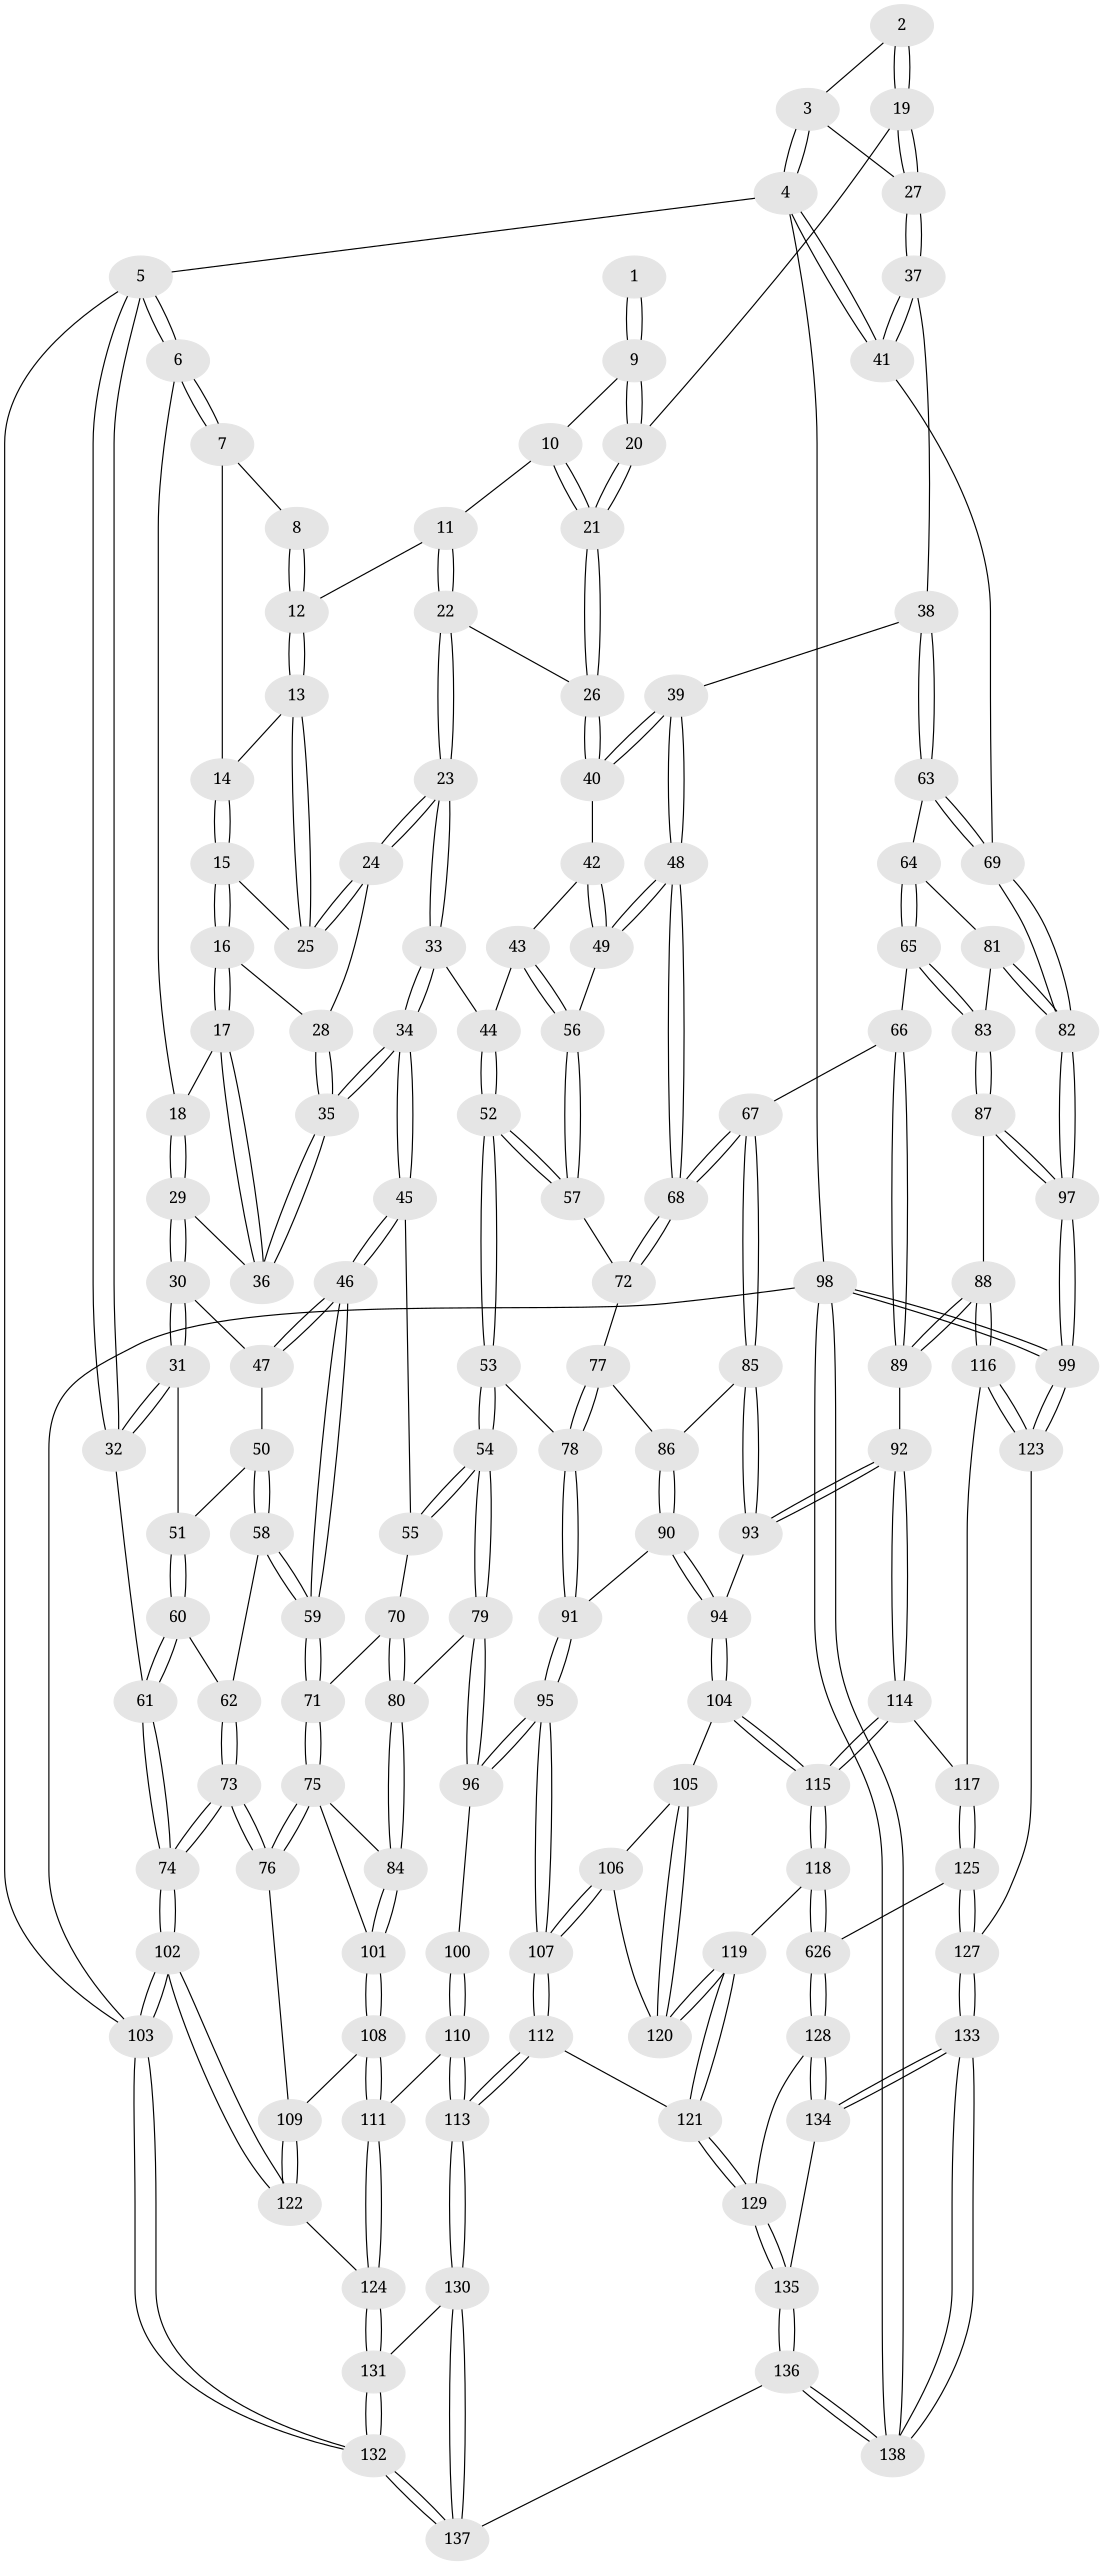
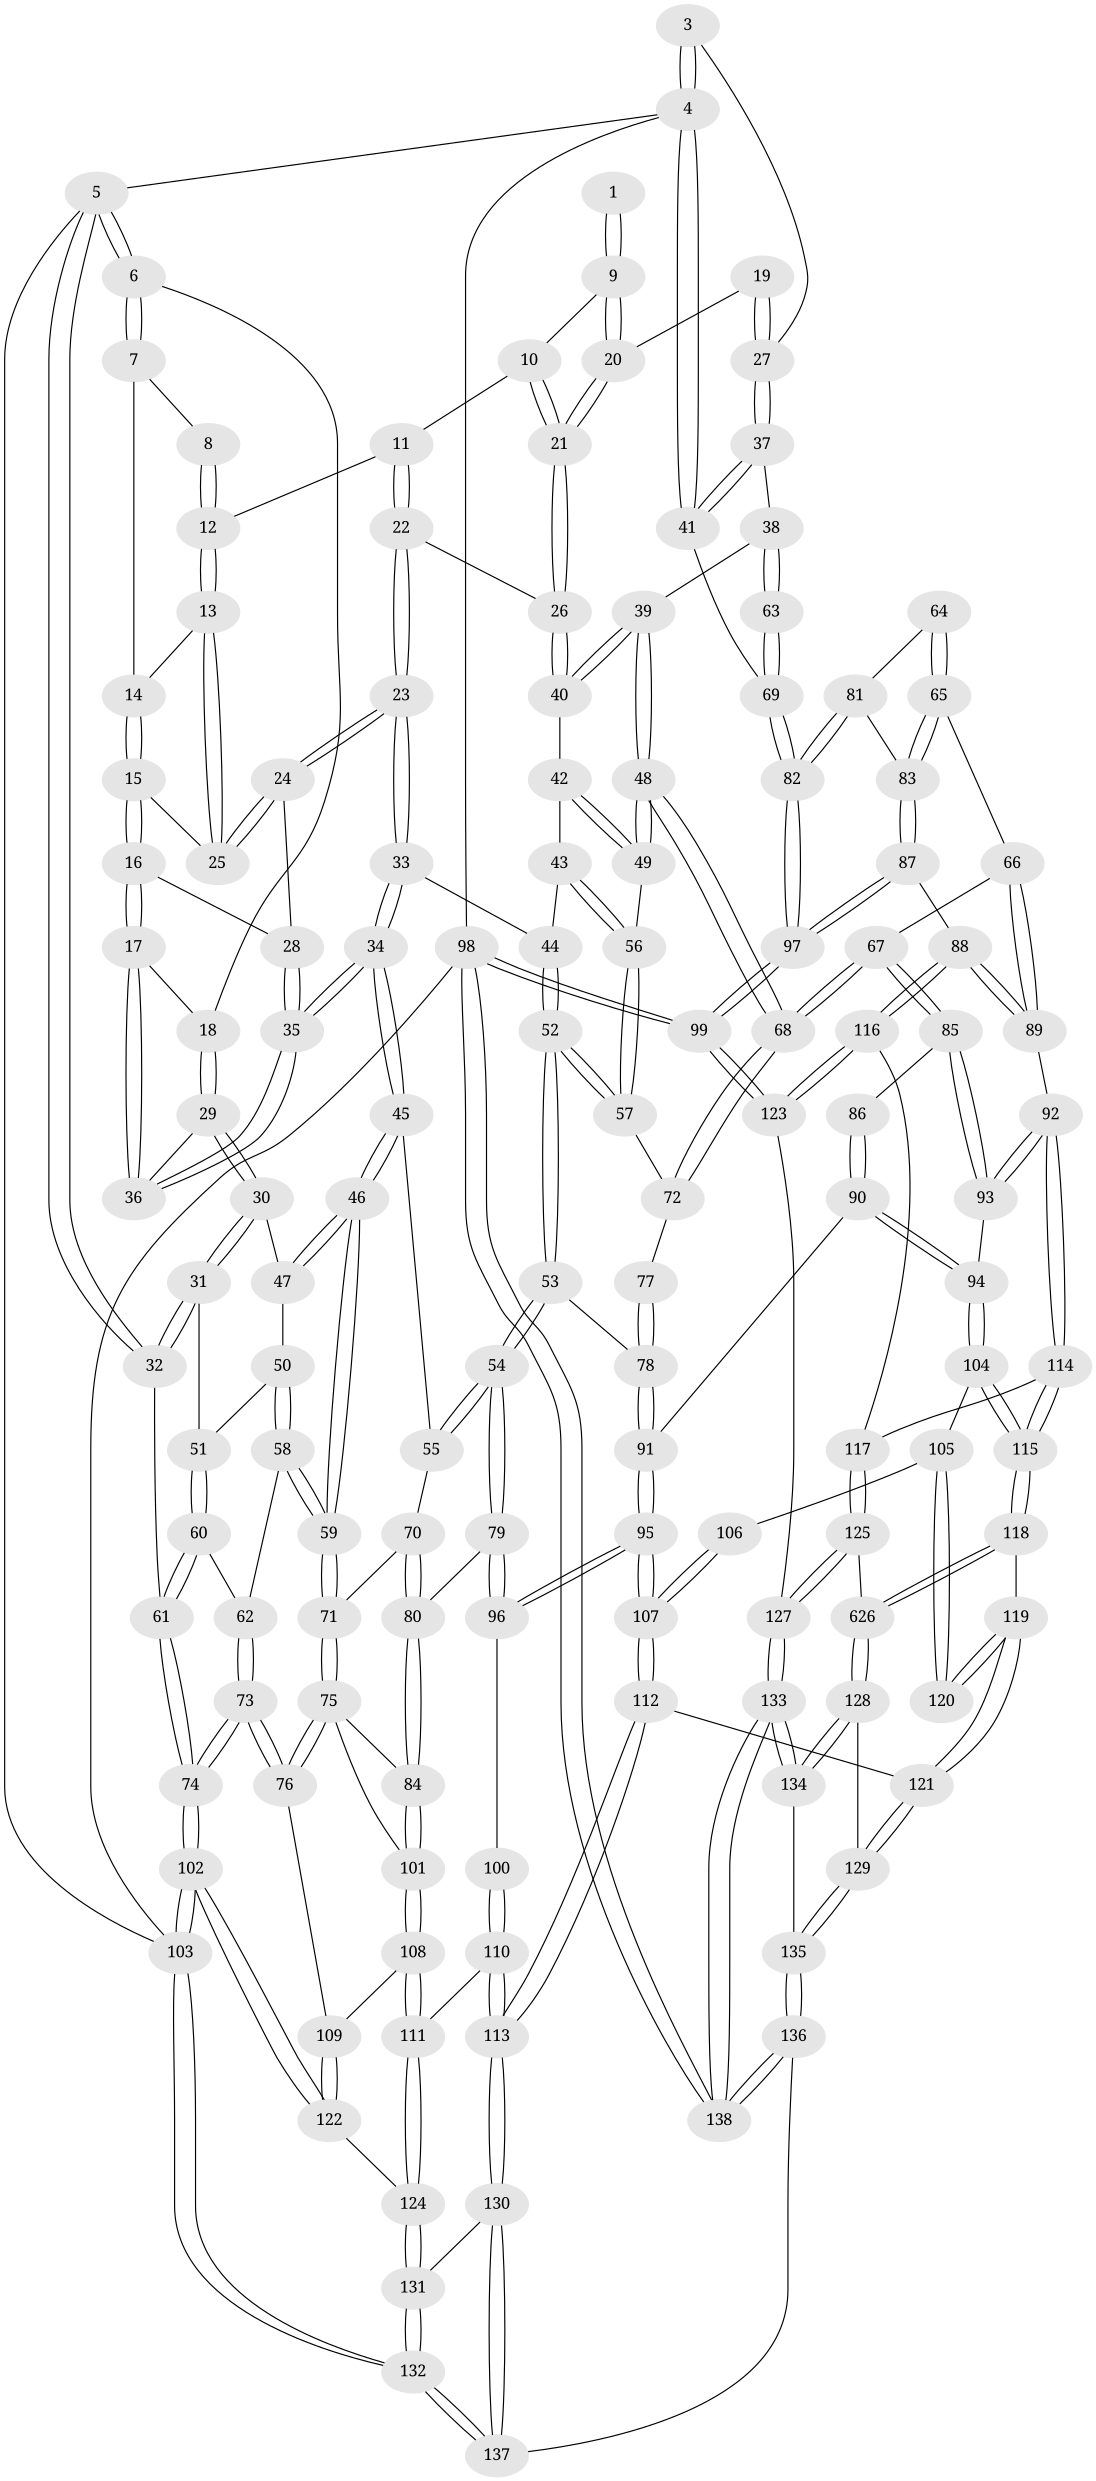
(902, 26) -> none
(918, 821) -> none
(633, 1408) -> none
(628, 1955) -> none
